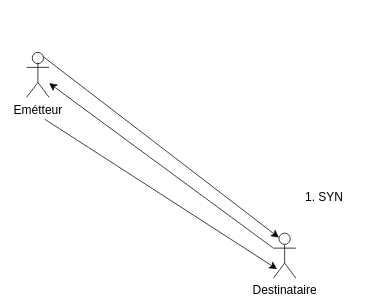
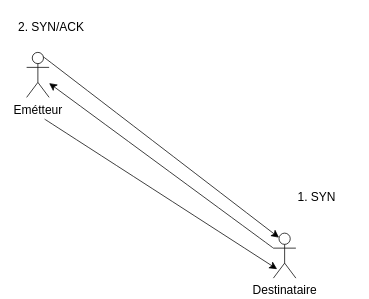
none -> (51, 27)
(324, 197) -> (317, 197)
